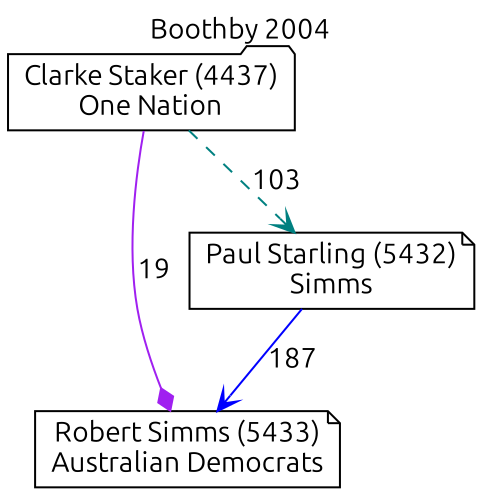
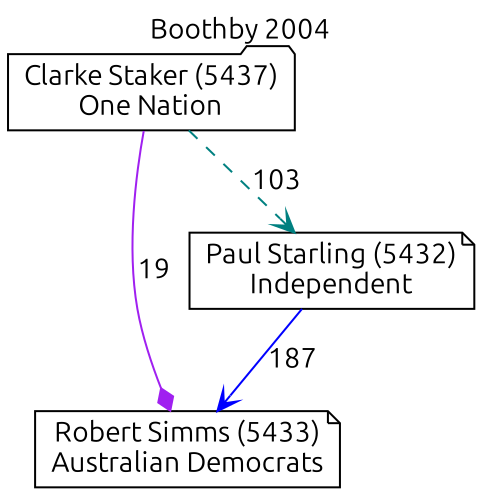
(151, 92) -> (151, 92)
(332, 271) -> (332, 271)
